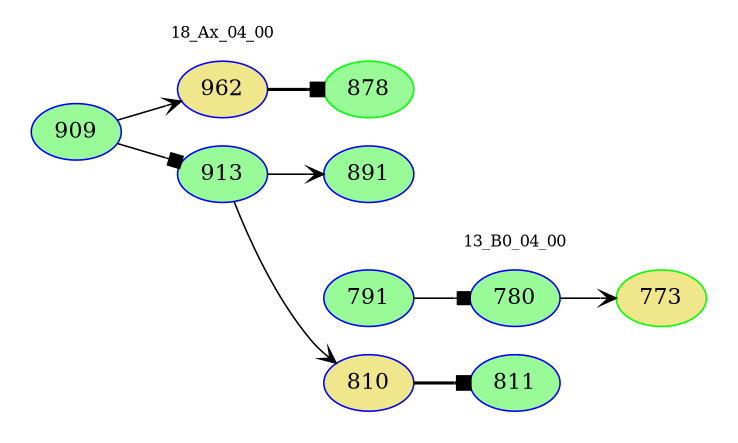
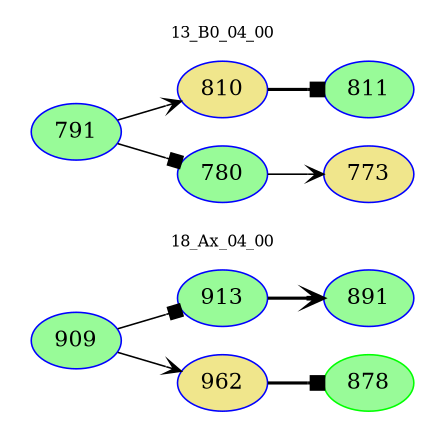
(288, 174) -> (288, 298)
(272, 282) -> (142, 113)
(661, 298) -> (369, 174)
